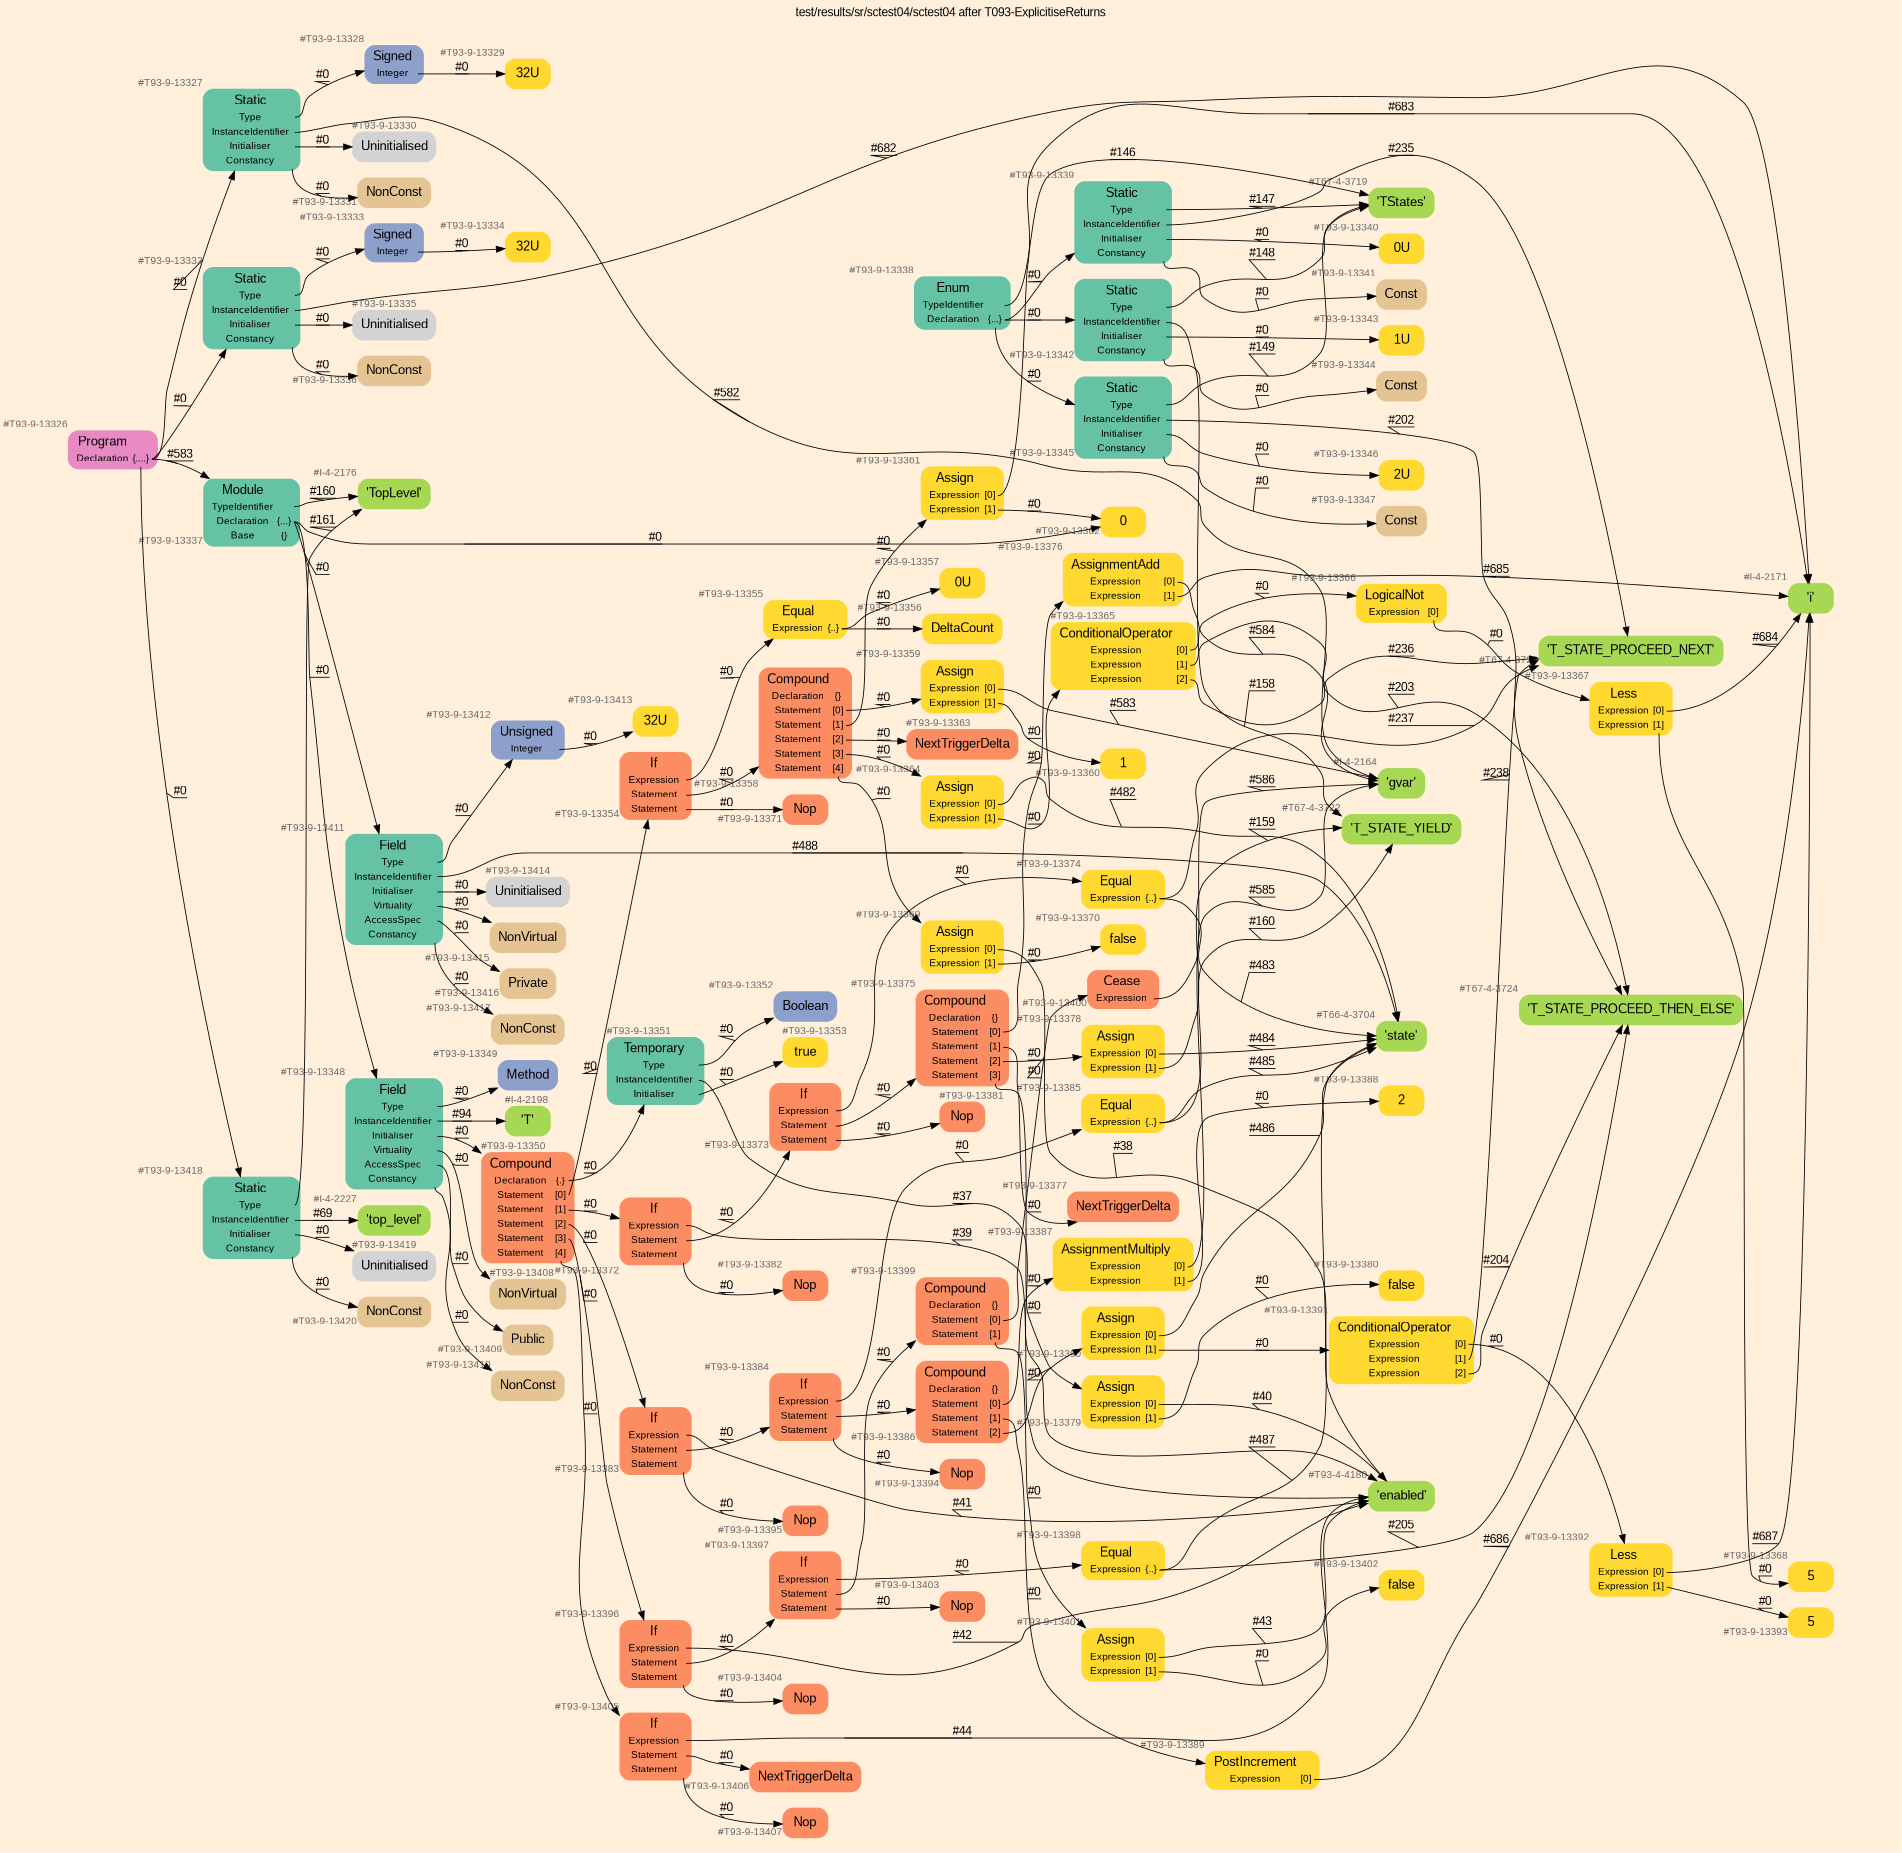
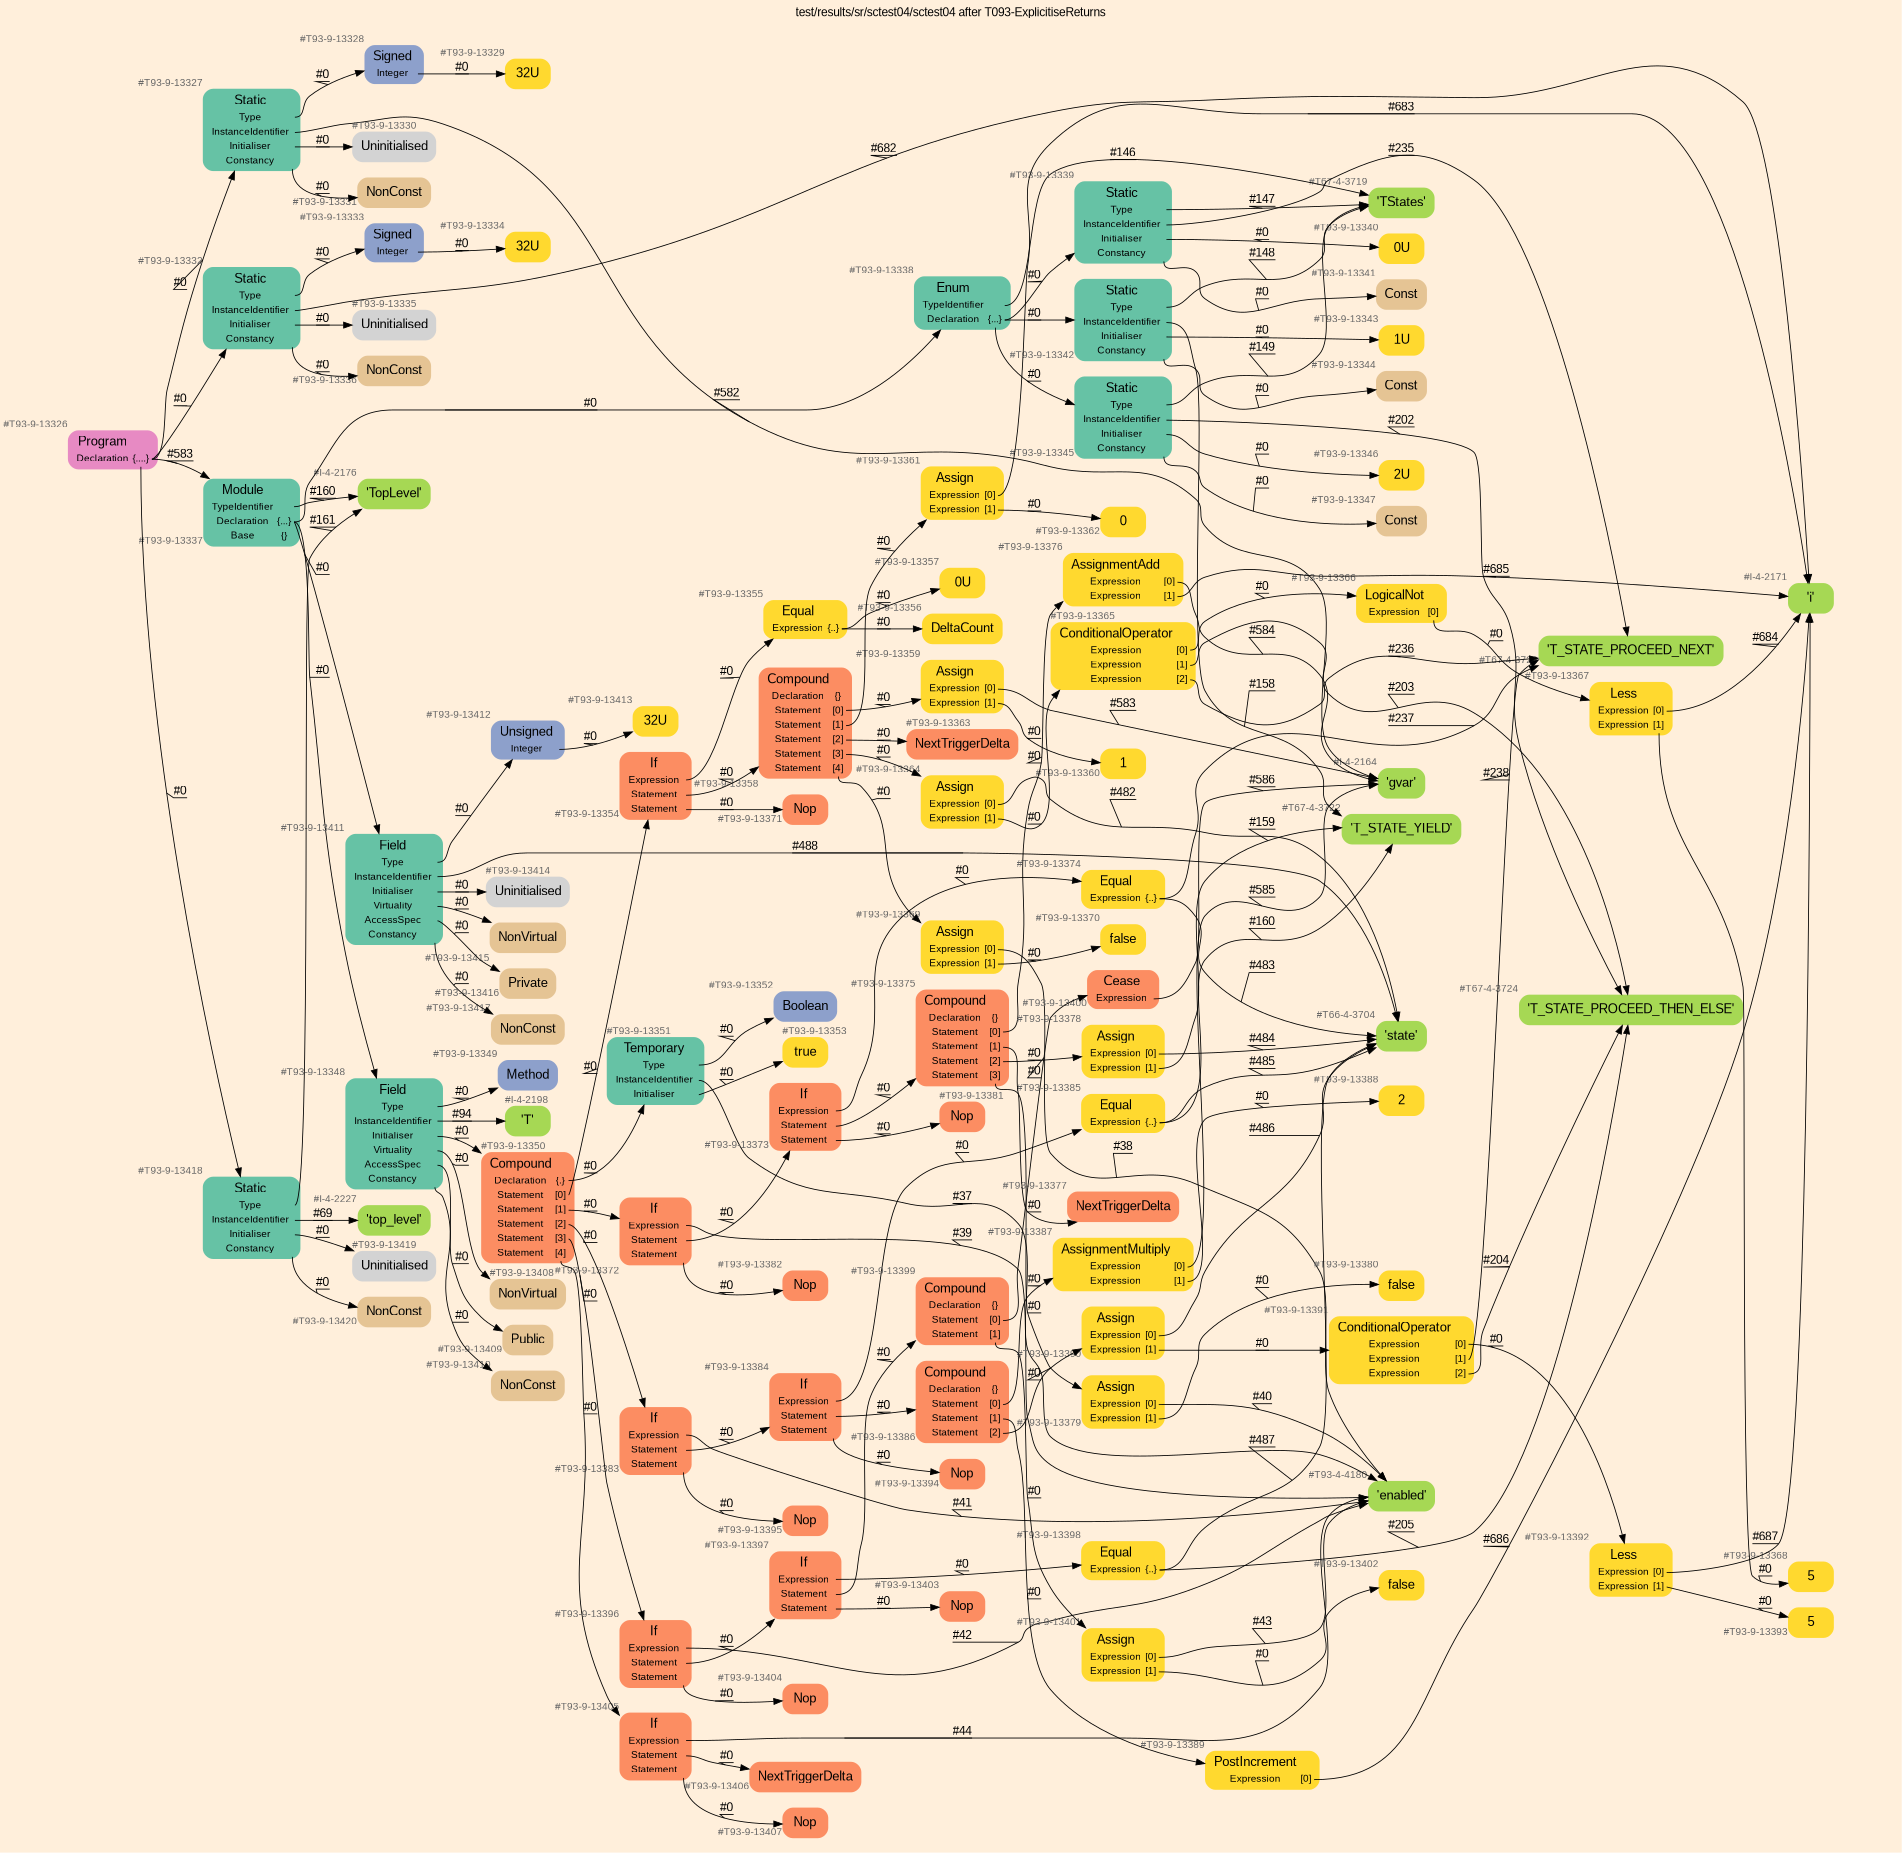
(691, 544) -> (594, 410)
